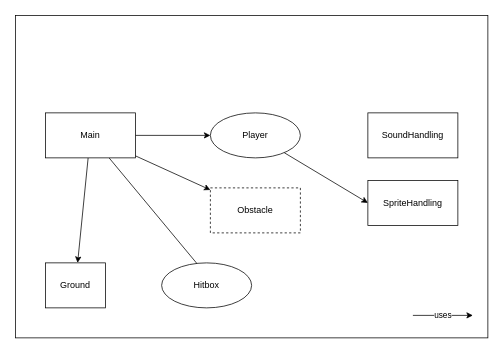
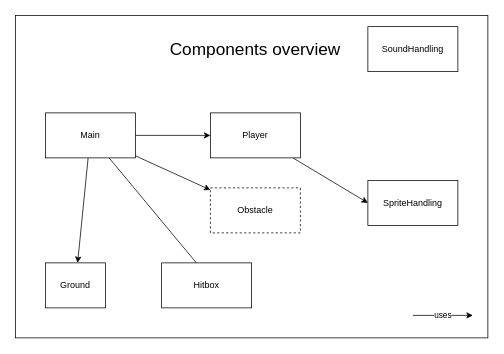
none -> (255, 49)
(255, 135) -> (255, 135)
(413, 135) -> (413, 49)
(207, 285) -> (207, 285)
